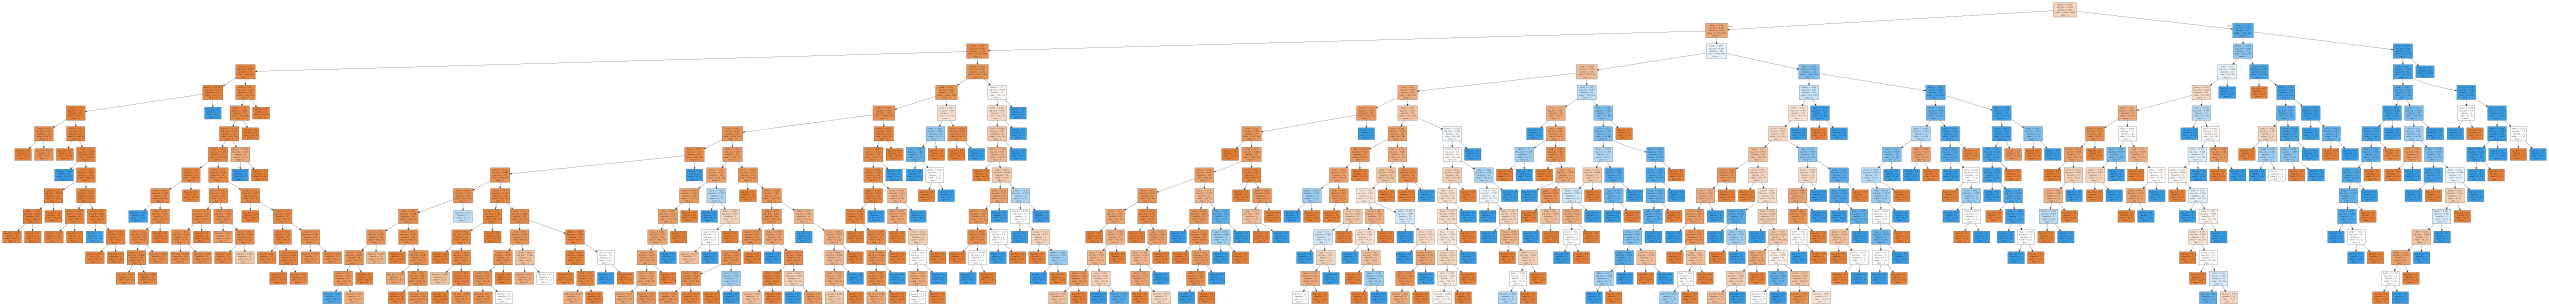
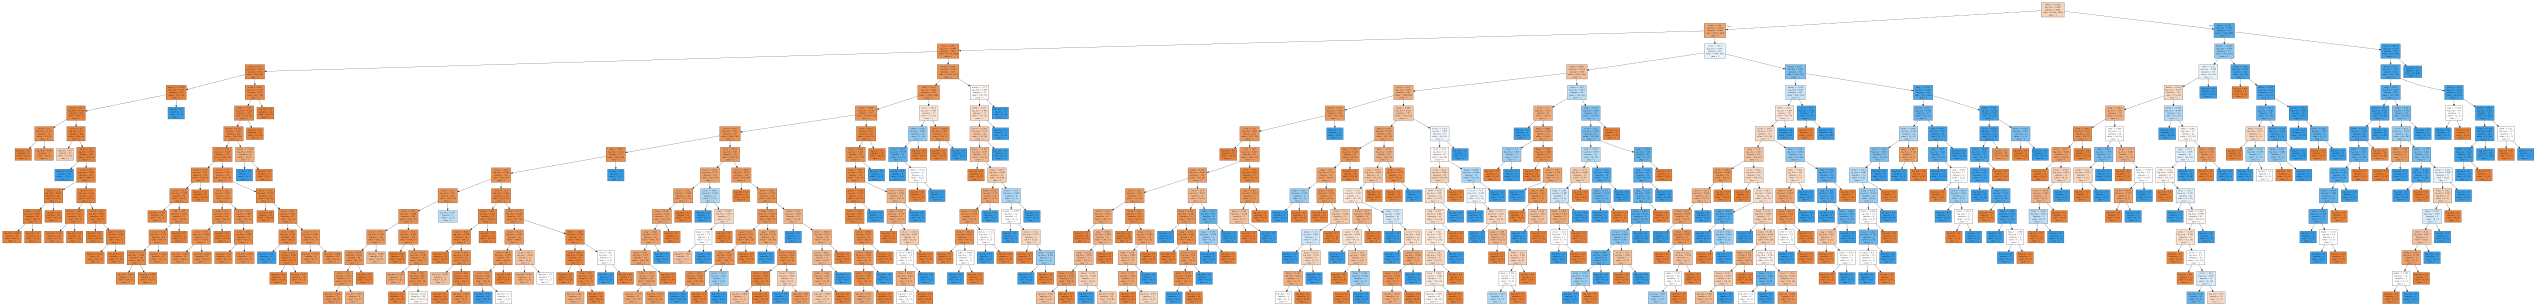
(65, 154) -> (65, 154)
(1971, 154) -> (1959, 154)
(191, 196) -> (200, 196)
(1241, 196) -> none
(138, 216) -> (157, 216)
(95, 237) -> (95, 237)
(223, 237) -> none
(855, 237) -> none
(245, 258) -> (245, 258)
(267, 258) -> (267, 258)
(332, 298) -> (333, 298)
(418, 298) -> (418, 298)
(483, 298) -> (483, 298)
(669, 298) -> (678, 298)
(691, 298) -> none
(1119, 298) -> (1107, 298)
(1759, 298) -> (1746, 298)
(1821, 298) -> none
